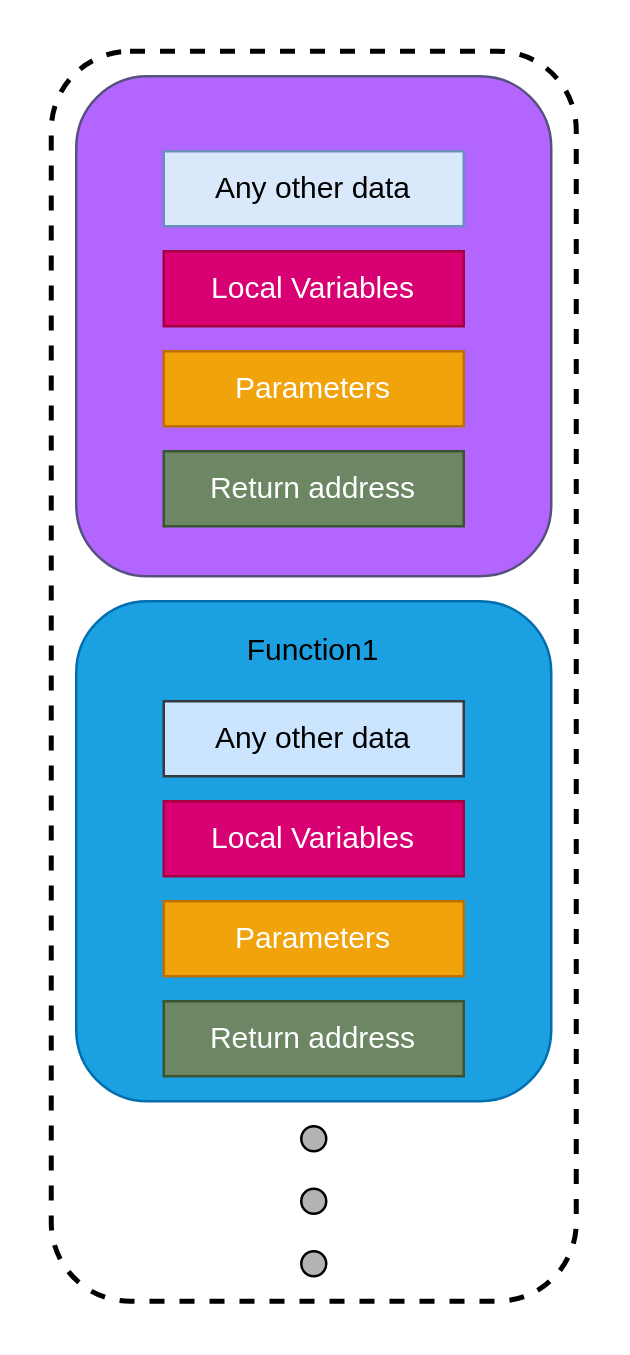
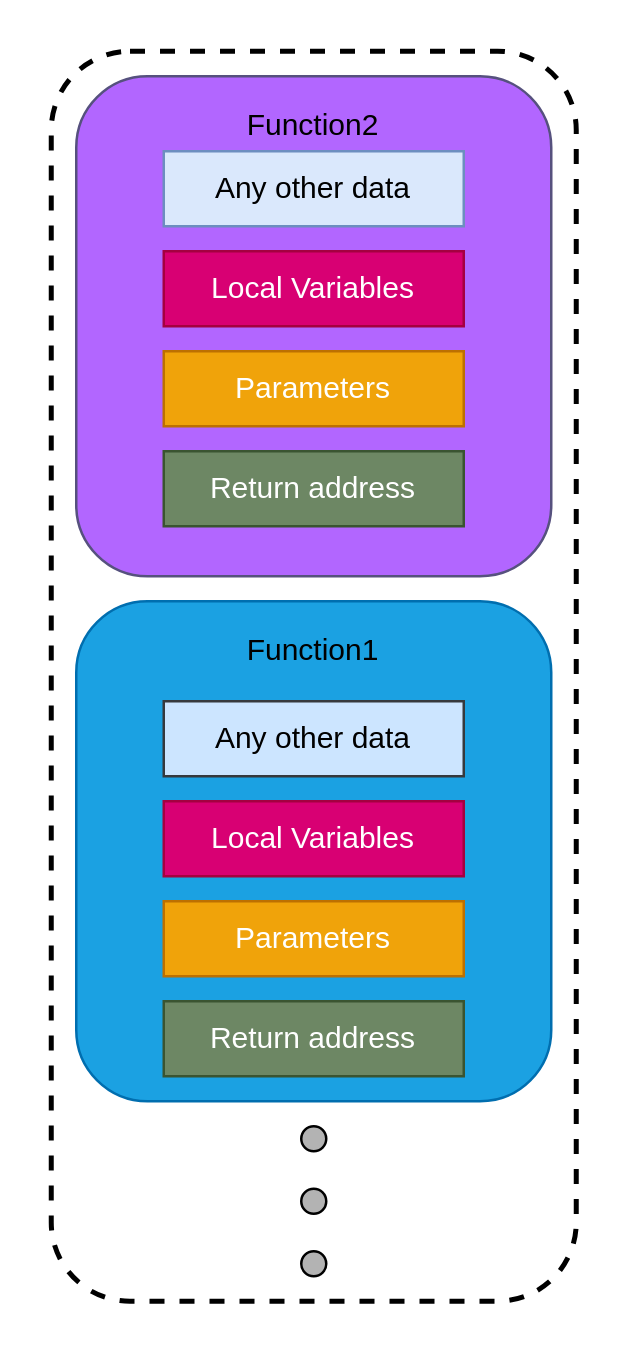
none -> (314, 126)
